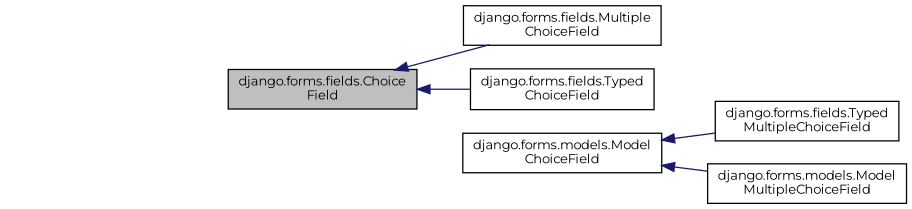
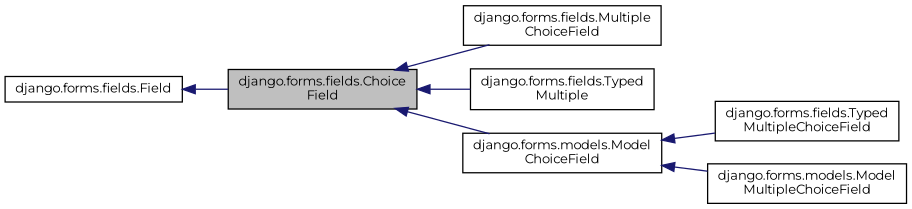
none -> (94, 89)
(562, 89) -> (562, 89)
none -> (448, 123)
